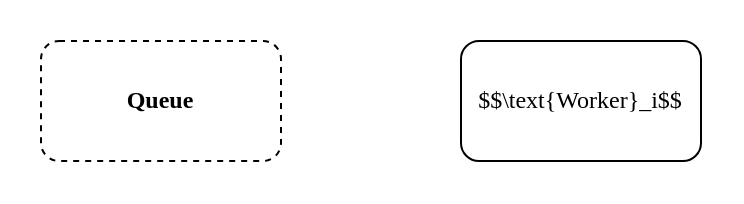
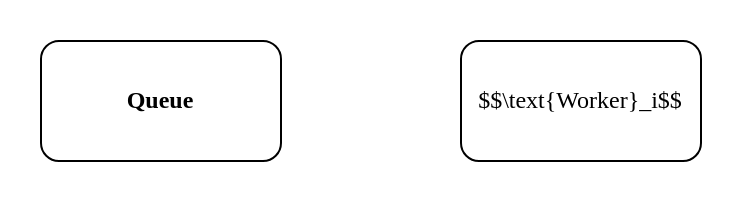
(161, 101) -> (161, 101)
